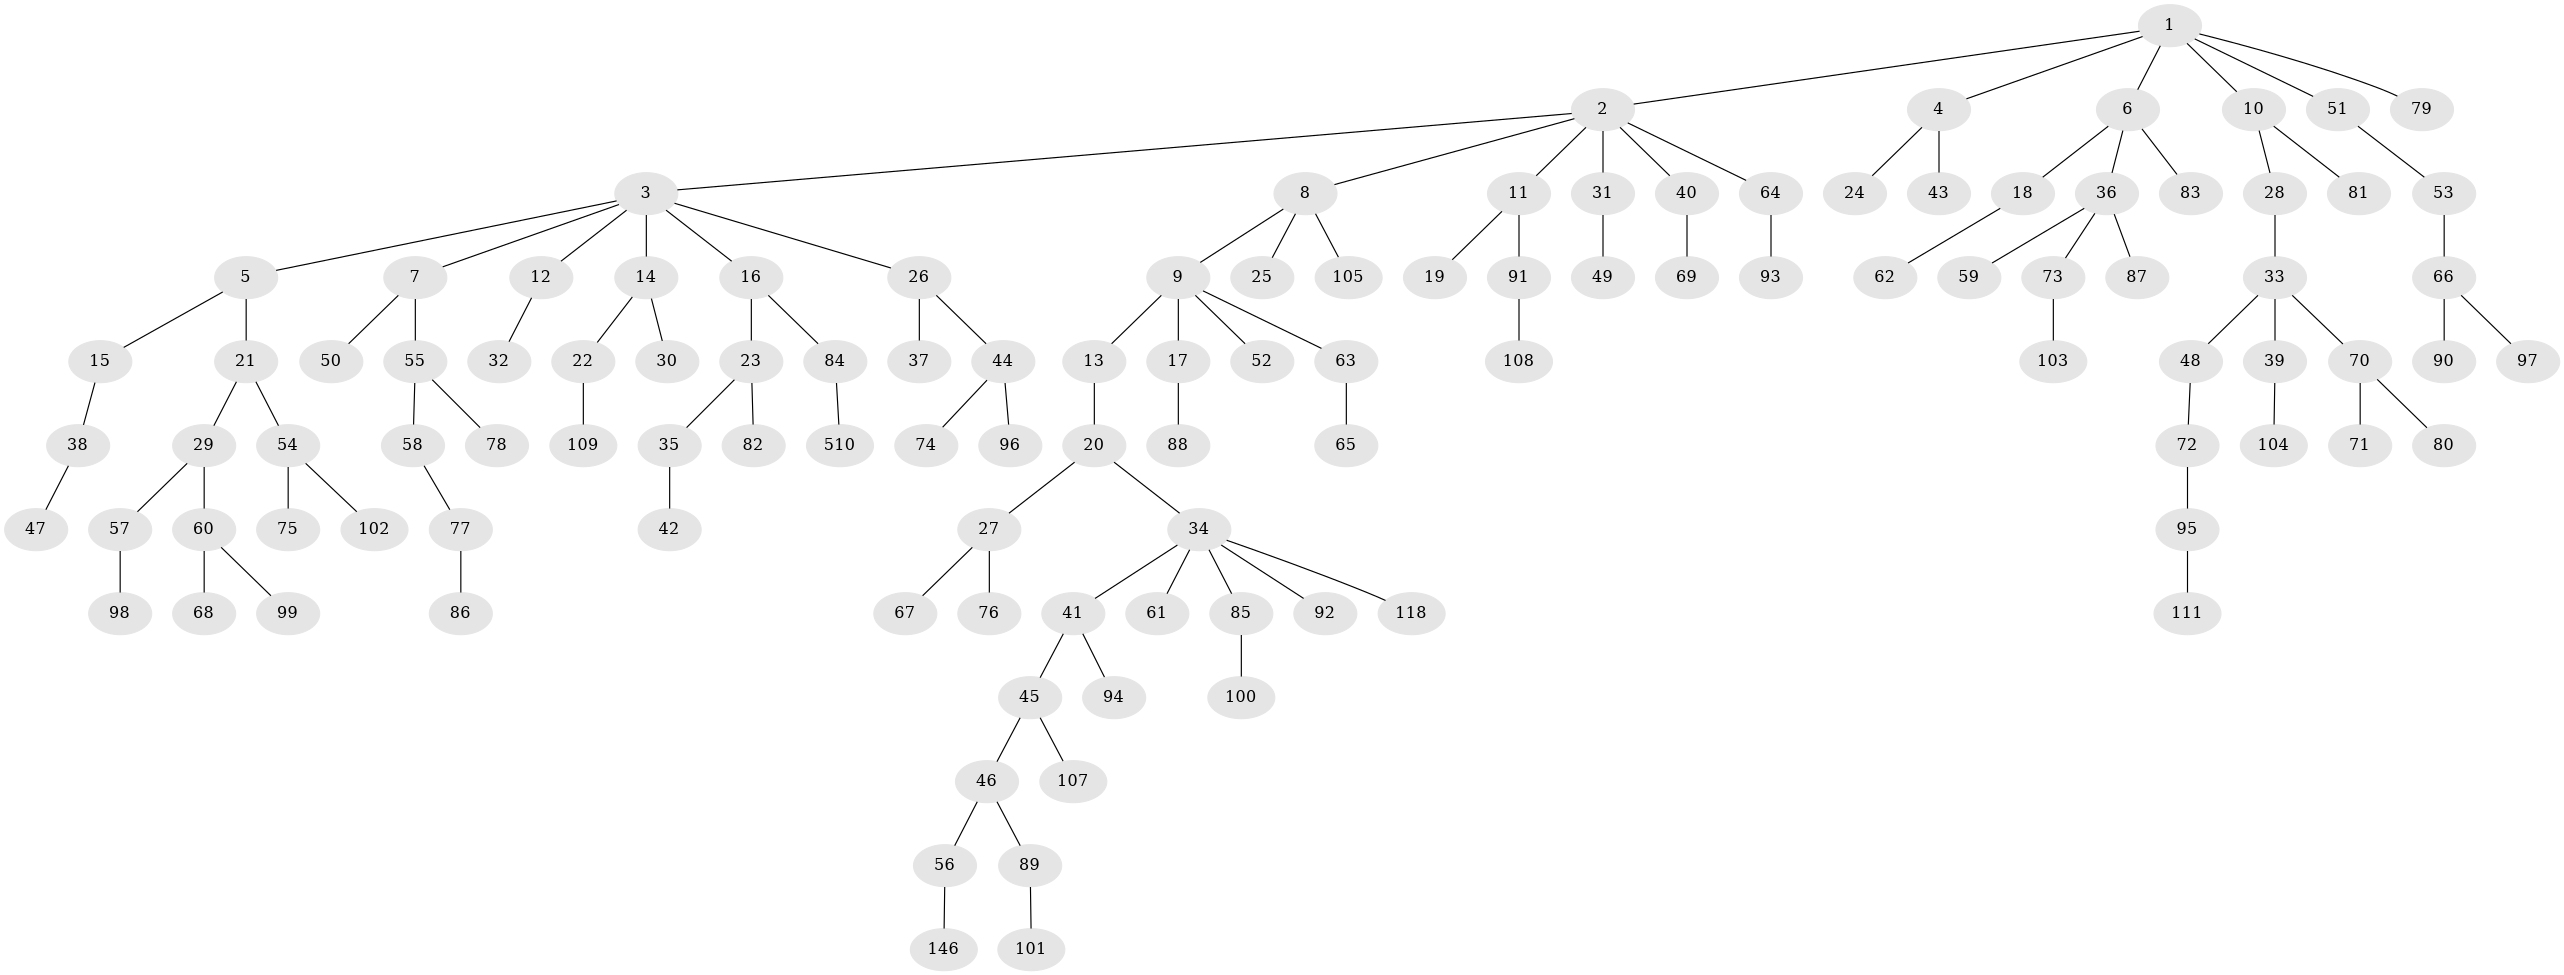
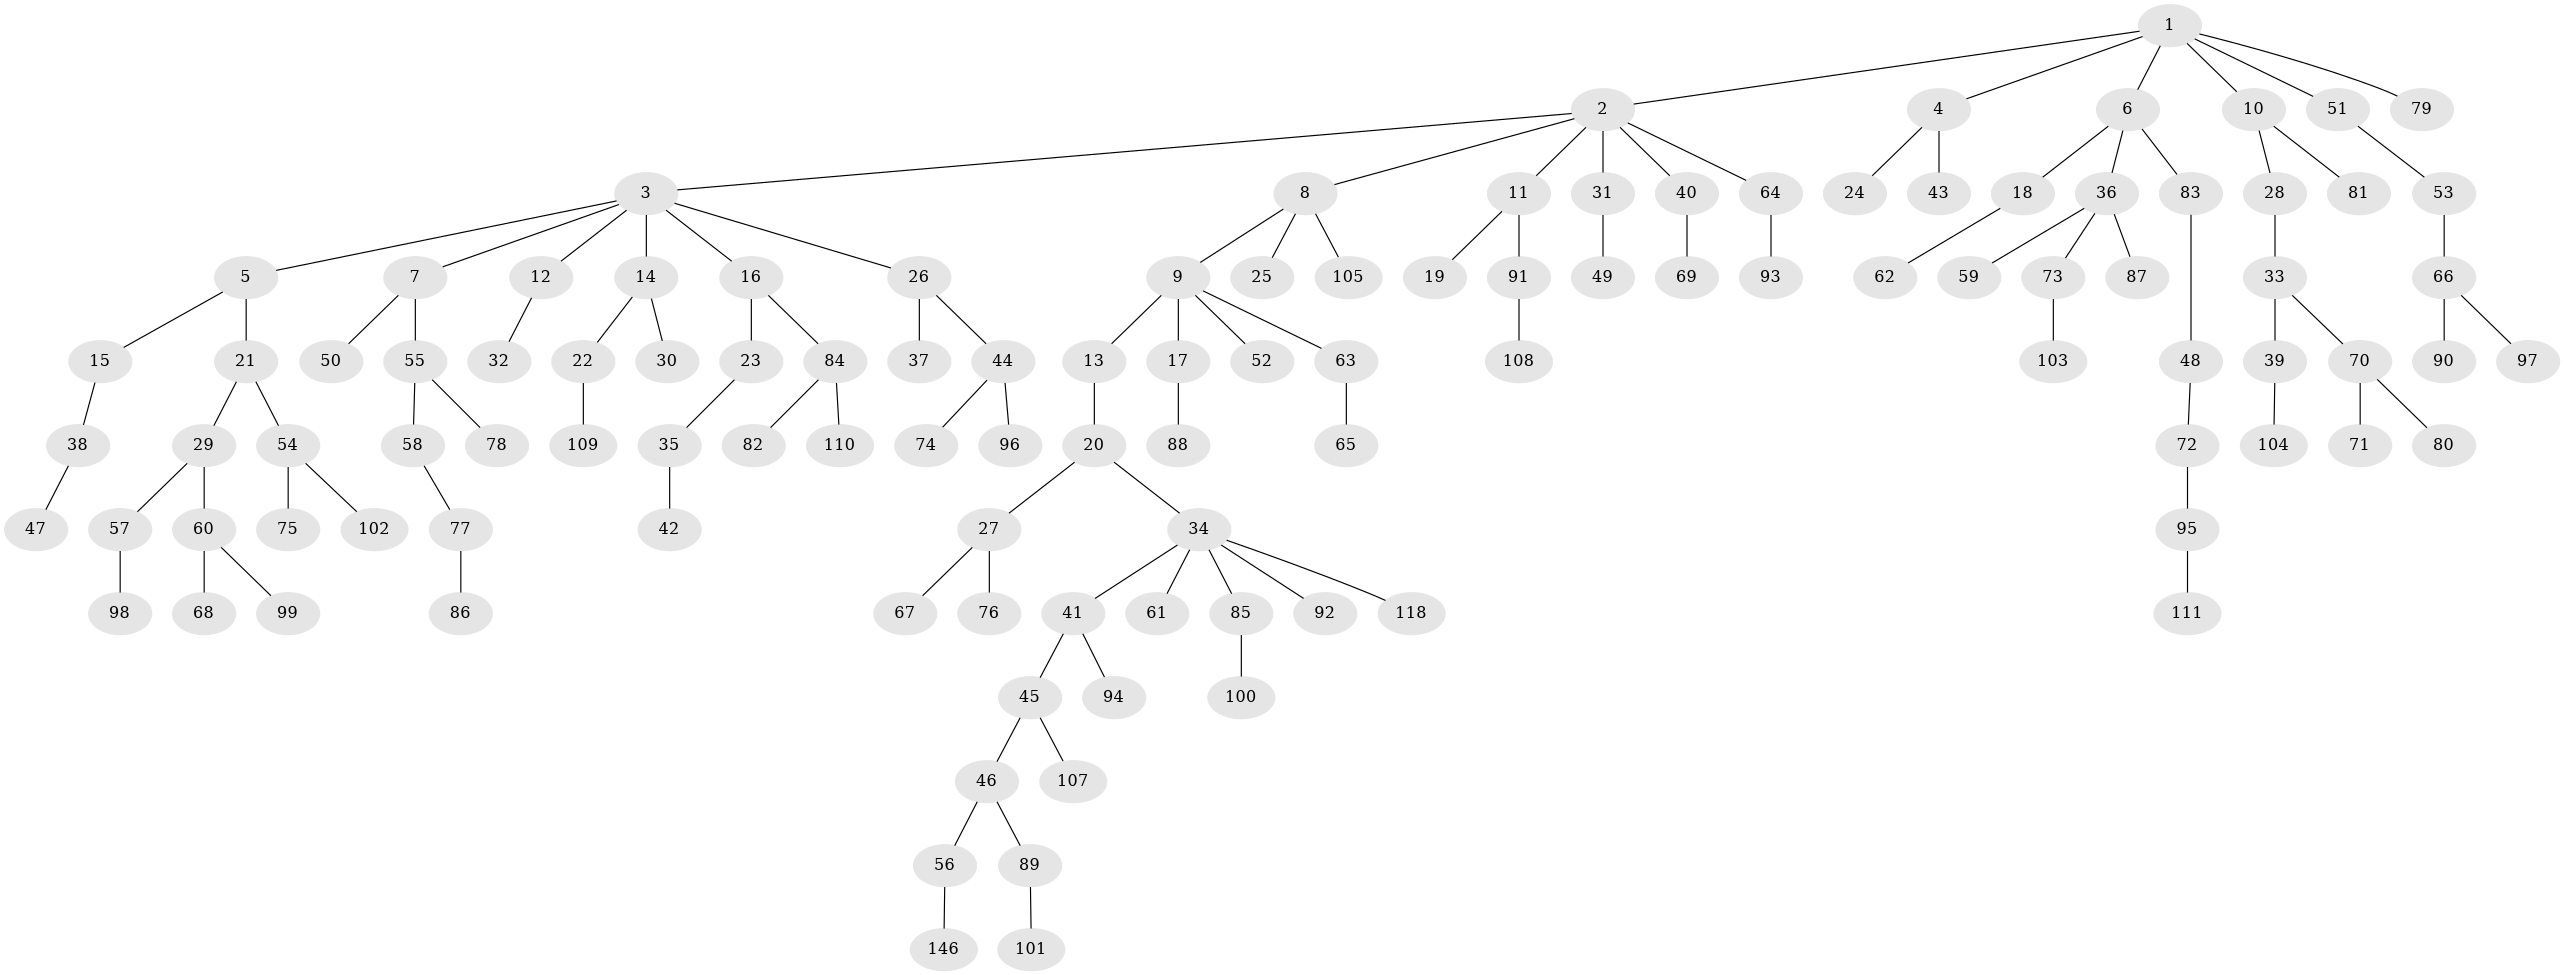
(2233, 320) -> (2191, 278)
(752, 404) -> (794, 404)
(840, 446) -> (840, 446)
